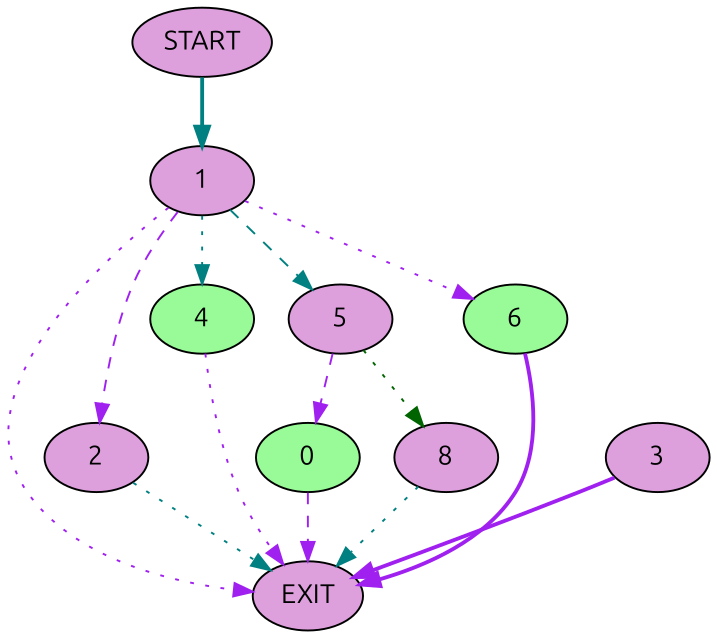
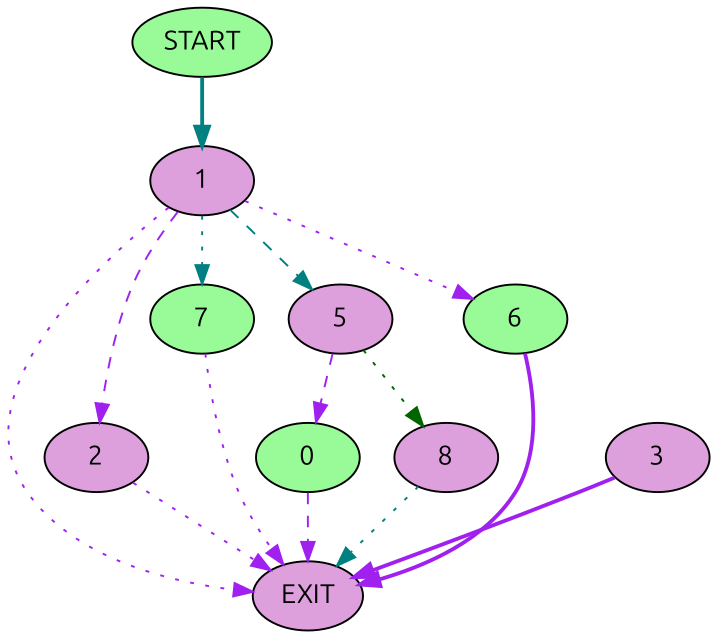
(202, 42) -> (202, 42)
(202, 319) -> (202, 319)
(194, 521) -> (194, 521)
